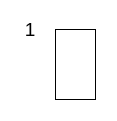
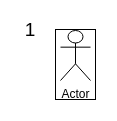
none -> (76, 56)
